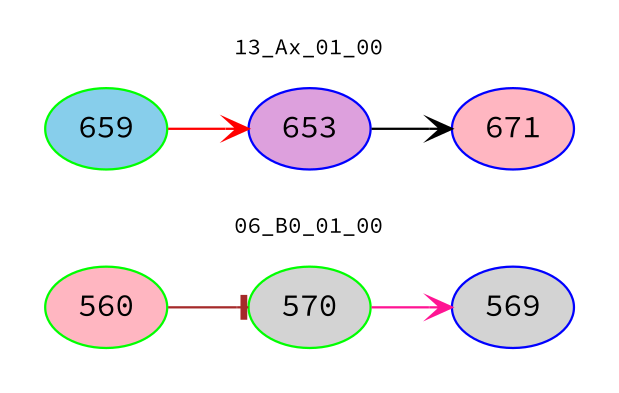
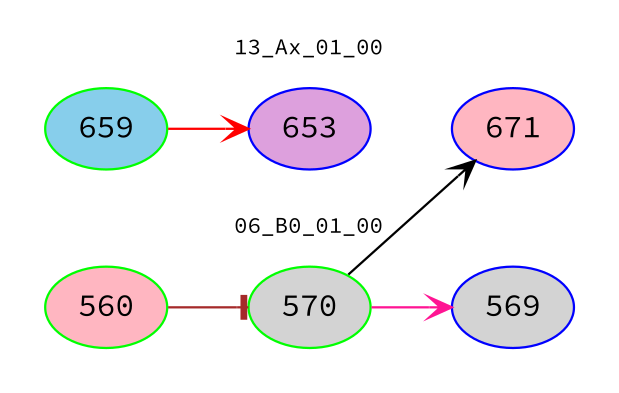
(400, 129) -> (403, 225)
